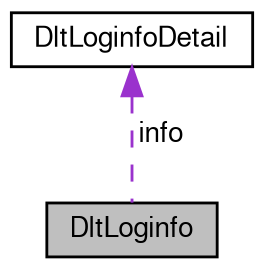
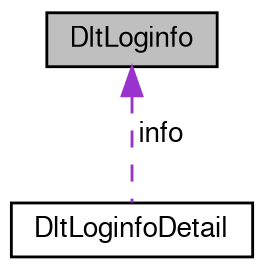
(132, 150) -> (132, 150)
